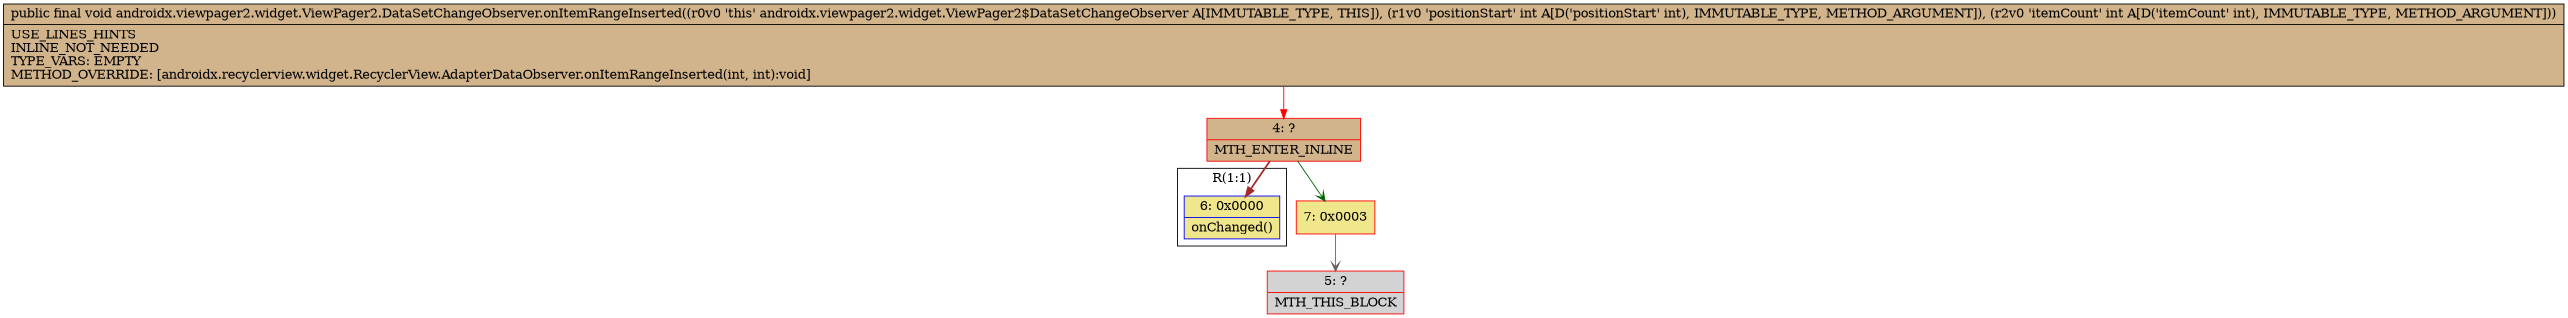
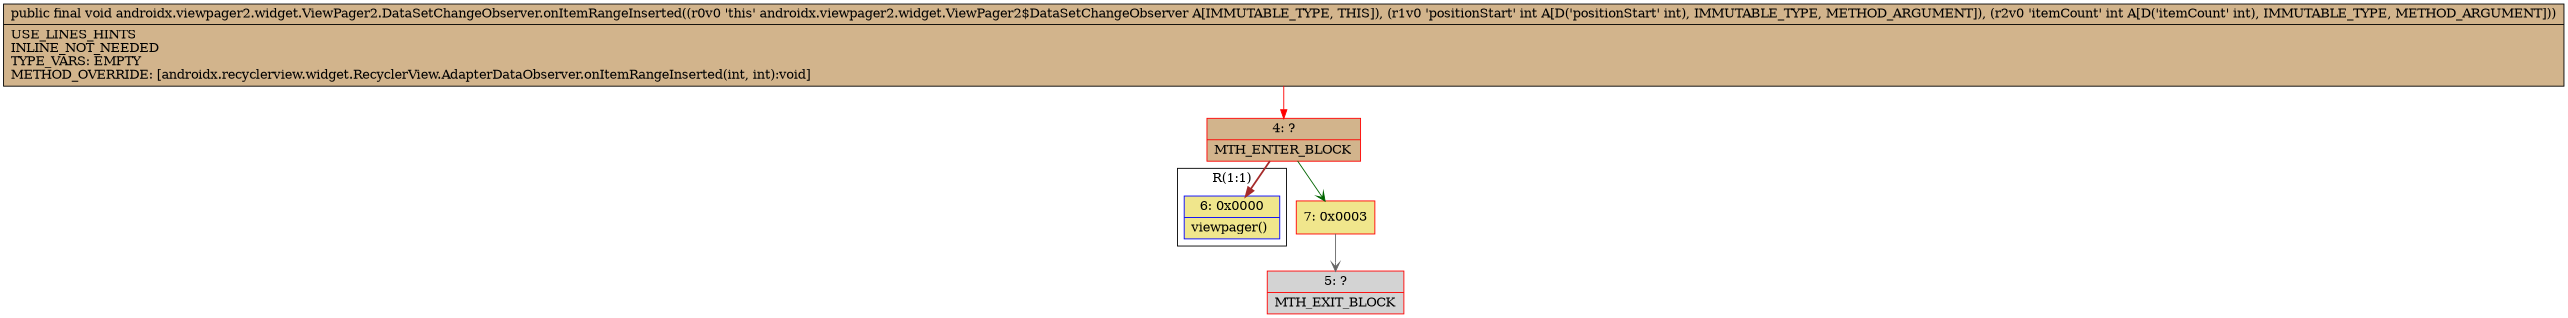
(1284, 150) -> (1283, 150)
(1232, 228) -> (1229, 228)
(1336, 303) -> (1335, 303)
